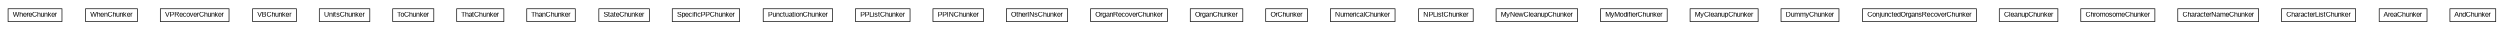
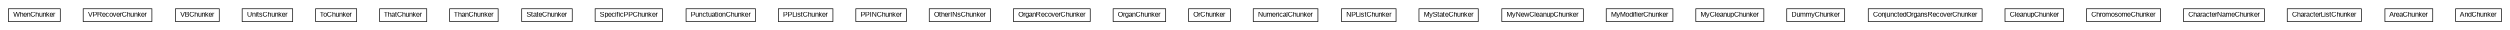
(35, 15) -> none
none -> (1449, 15)
